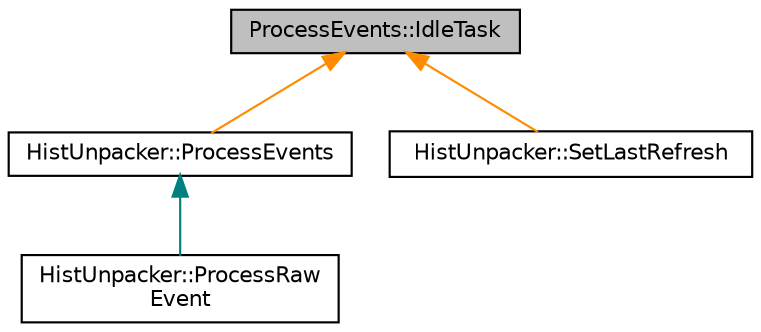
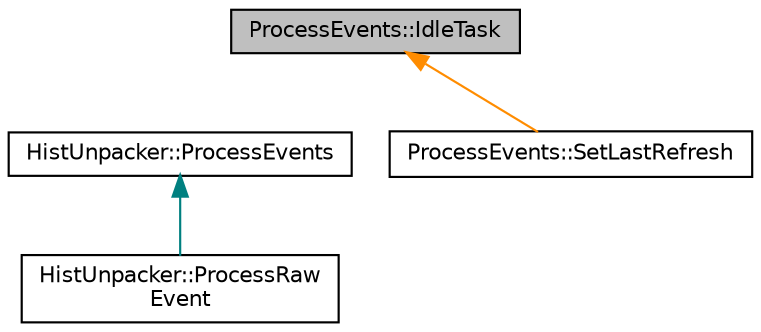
(269, 98) -> none
(571, 154) -> (571, 154)
